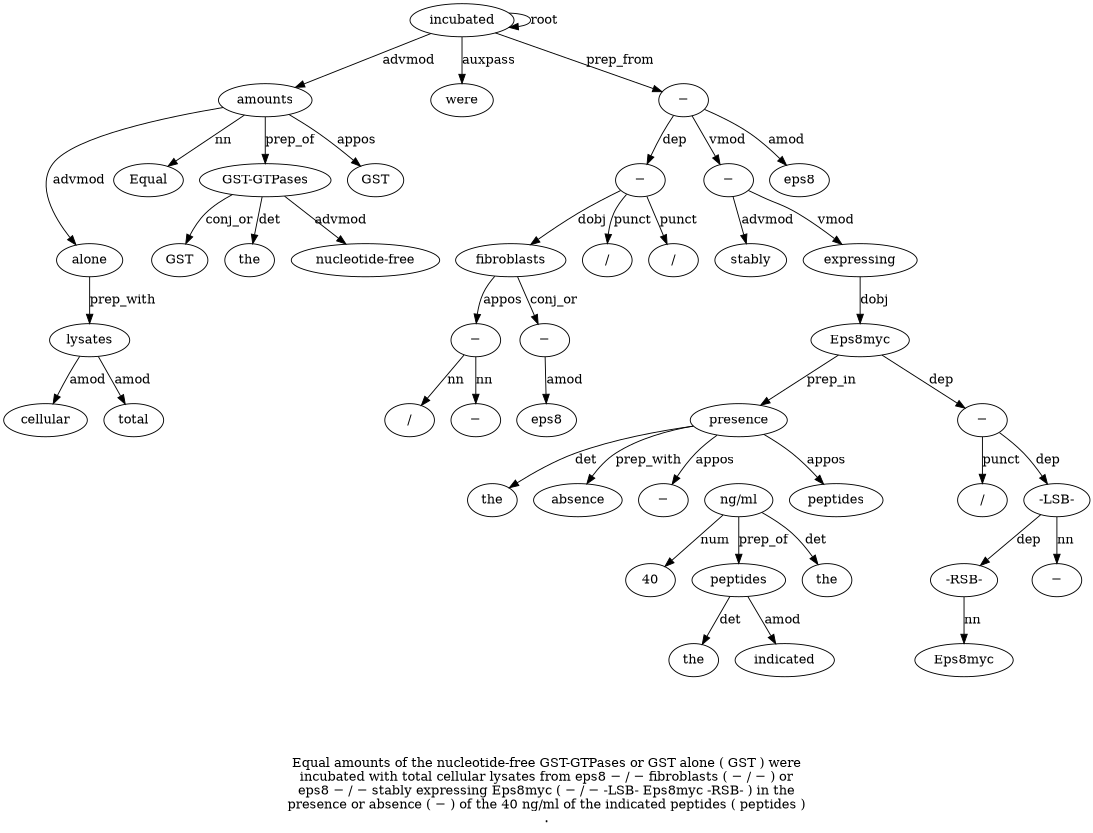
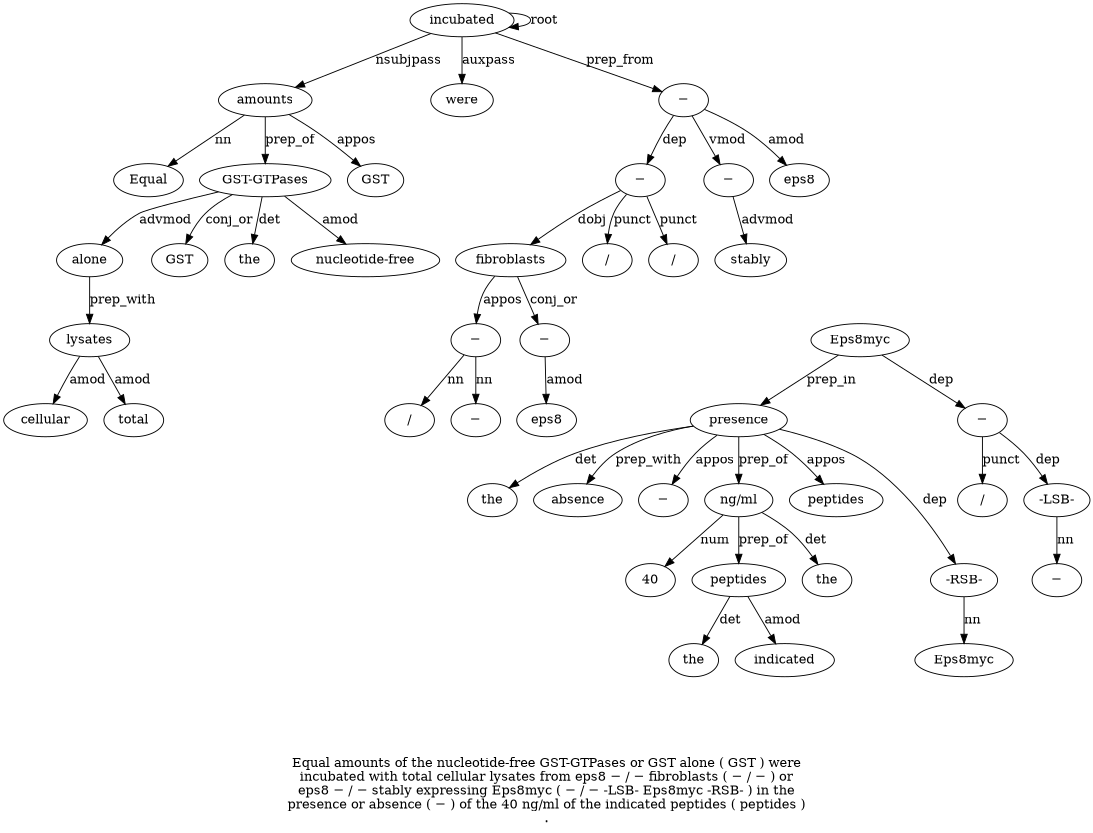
(409, 60) -> (409, 60)
(96, 139) -> (159, 207)
(341, 220) -> (341, 220)
(860, 260) -> none
none -> (739, 456)
(1014, 537) -> (880, 472)
